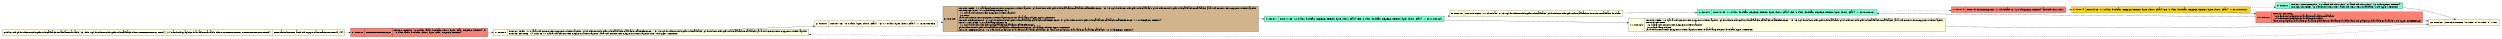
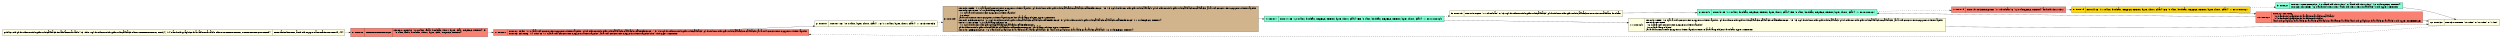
(651, 32) -> (651, 32)
